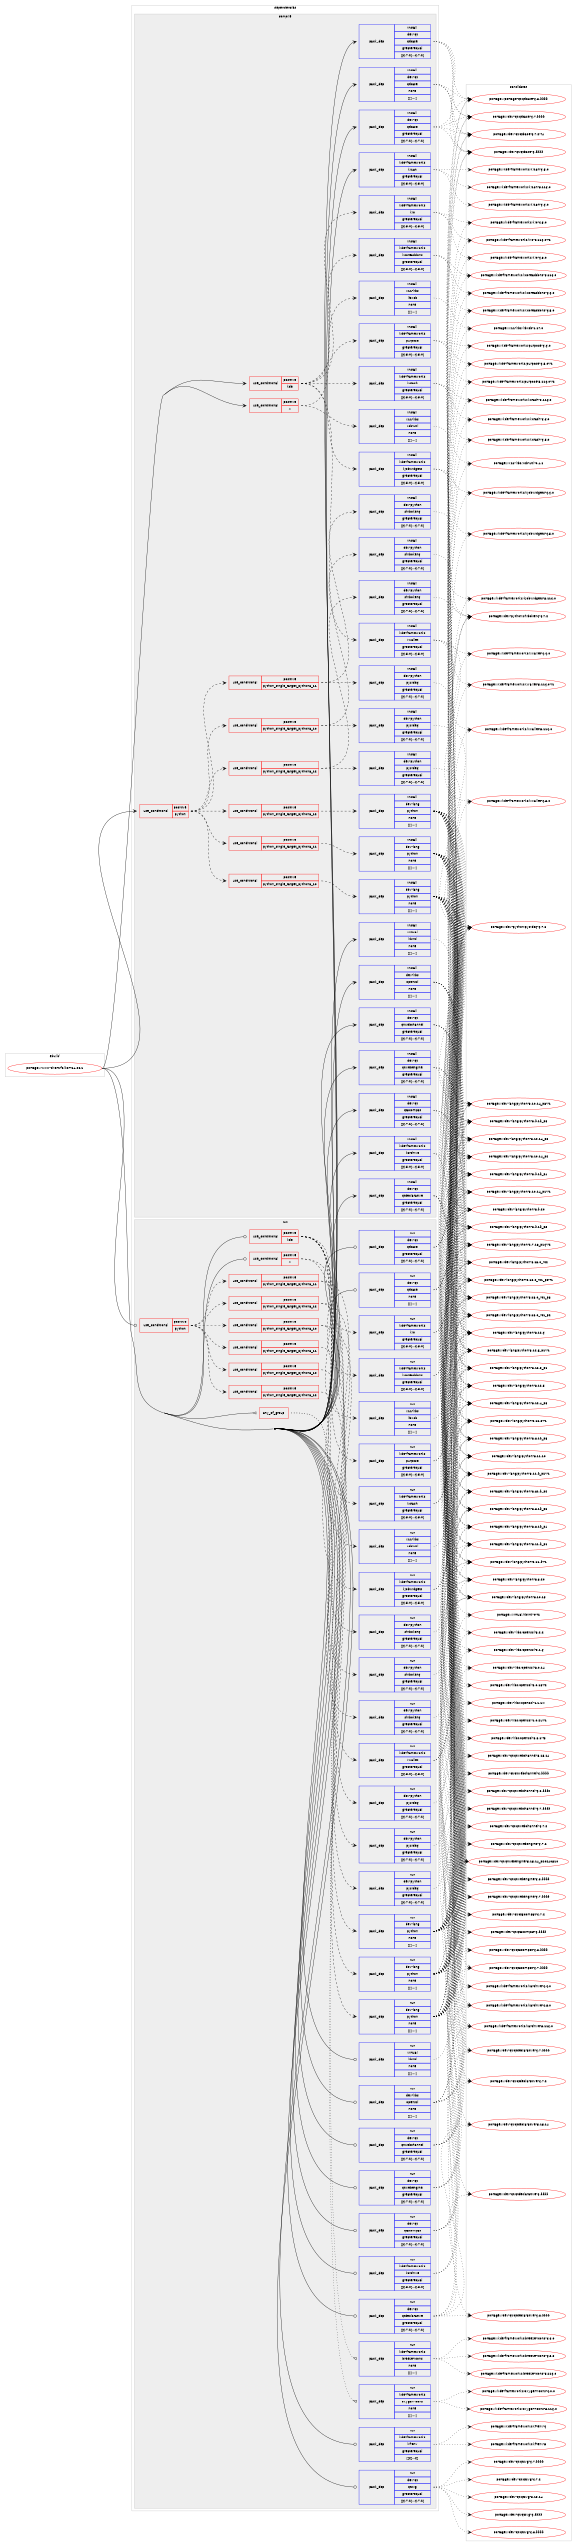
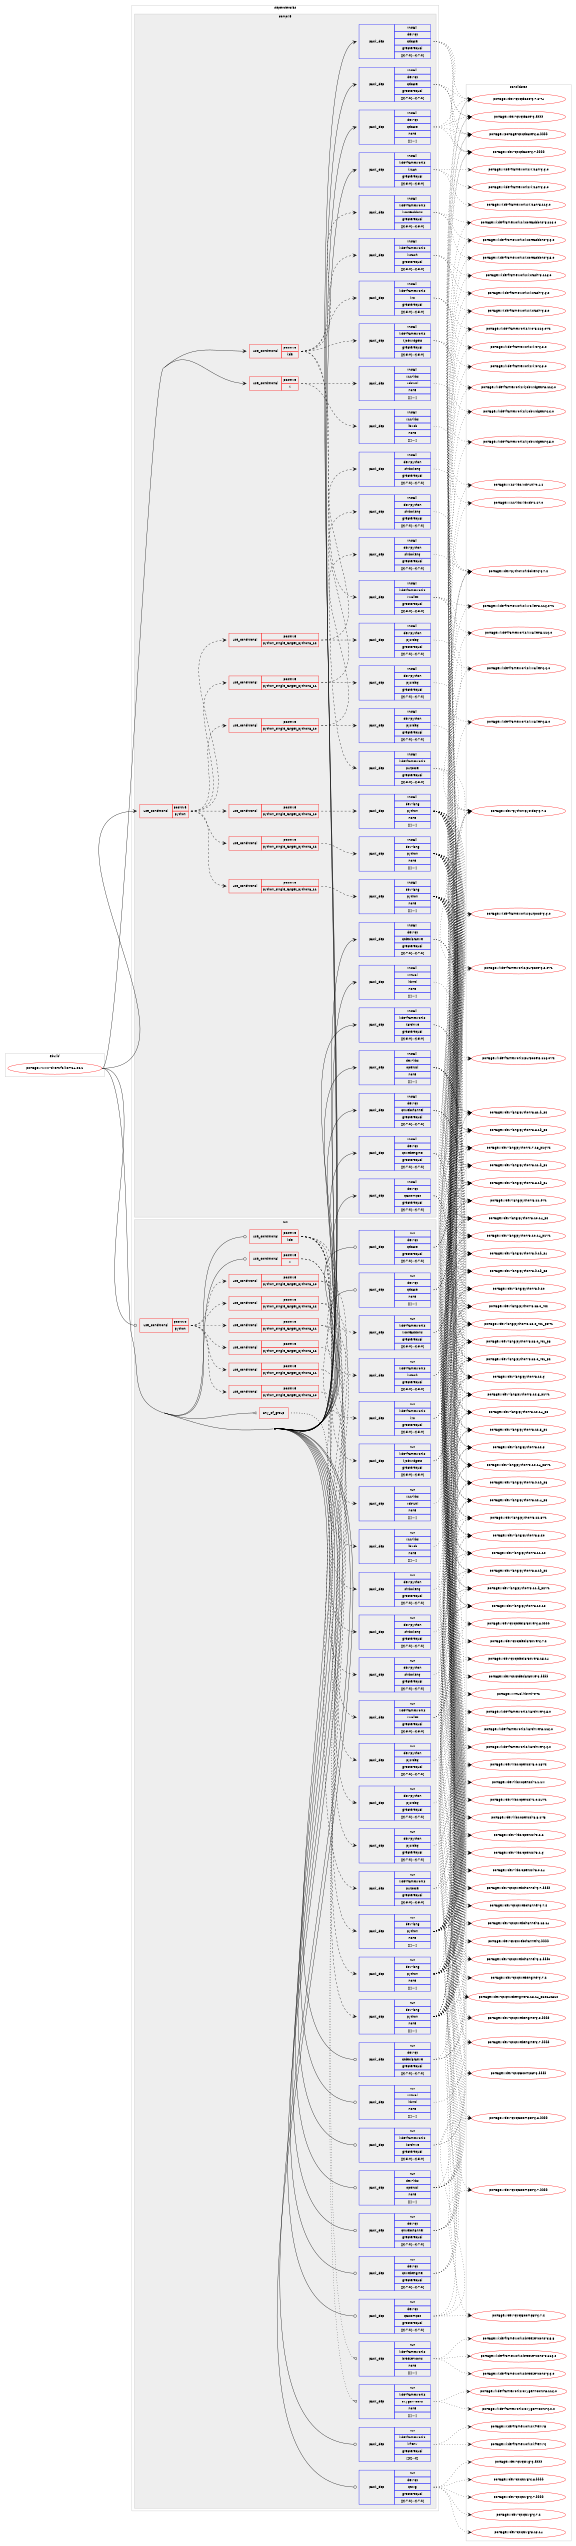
(519, 2051) -> none
